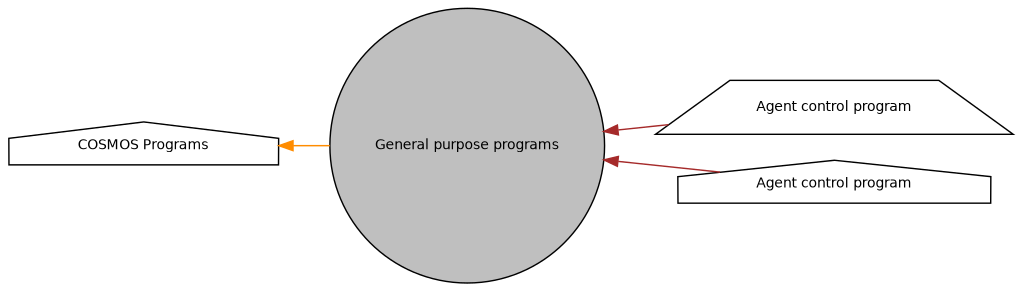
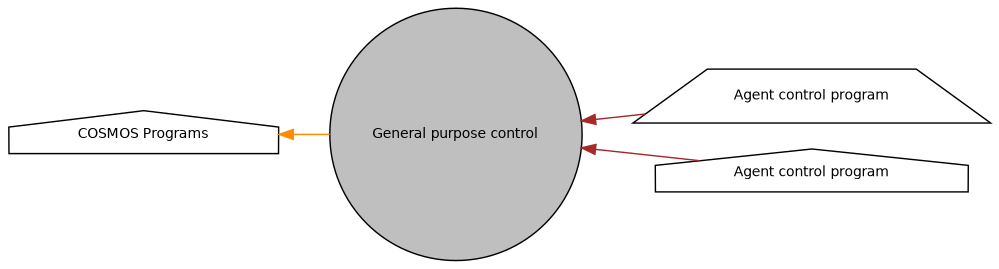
(467, 146) -> (456, 134)
